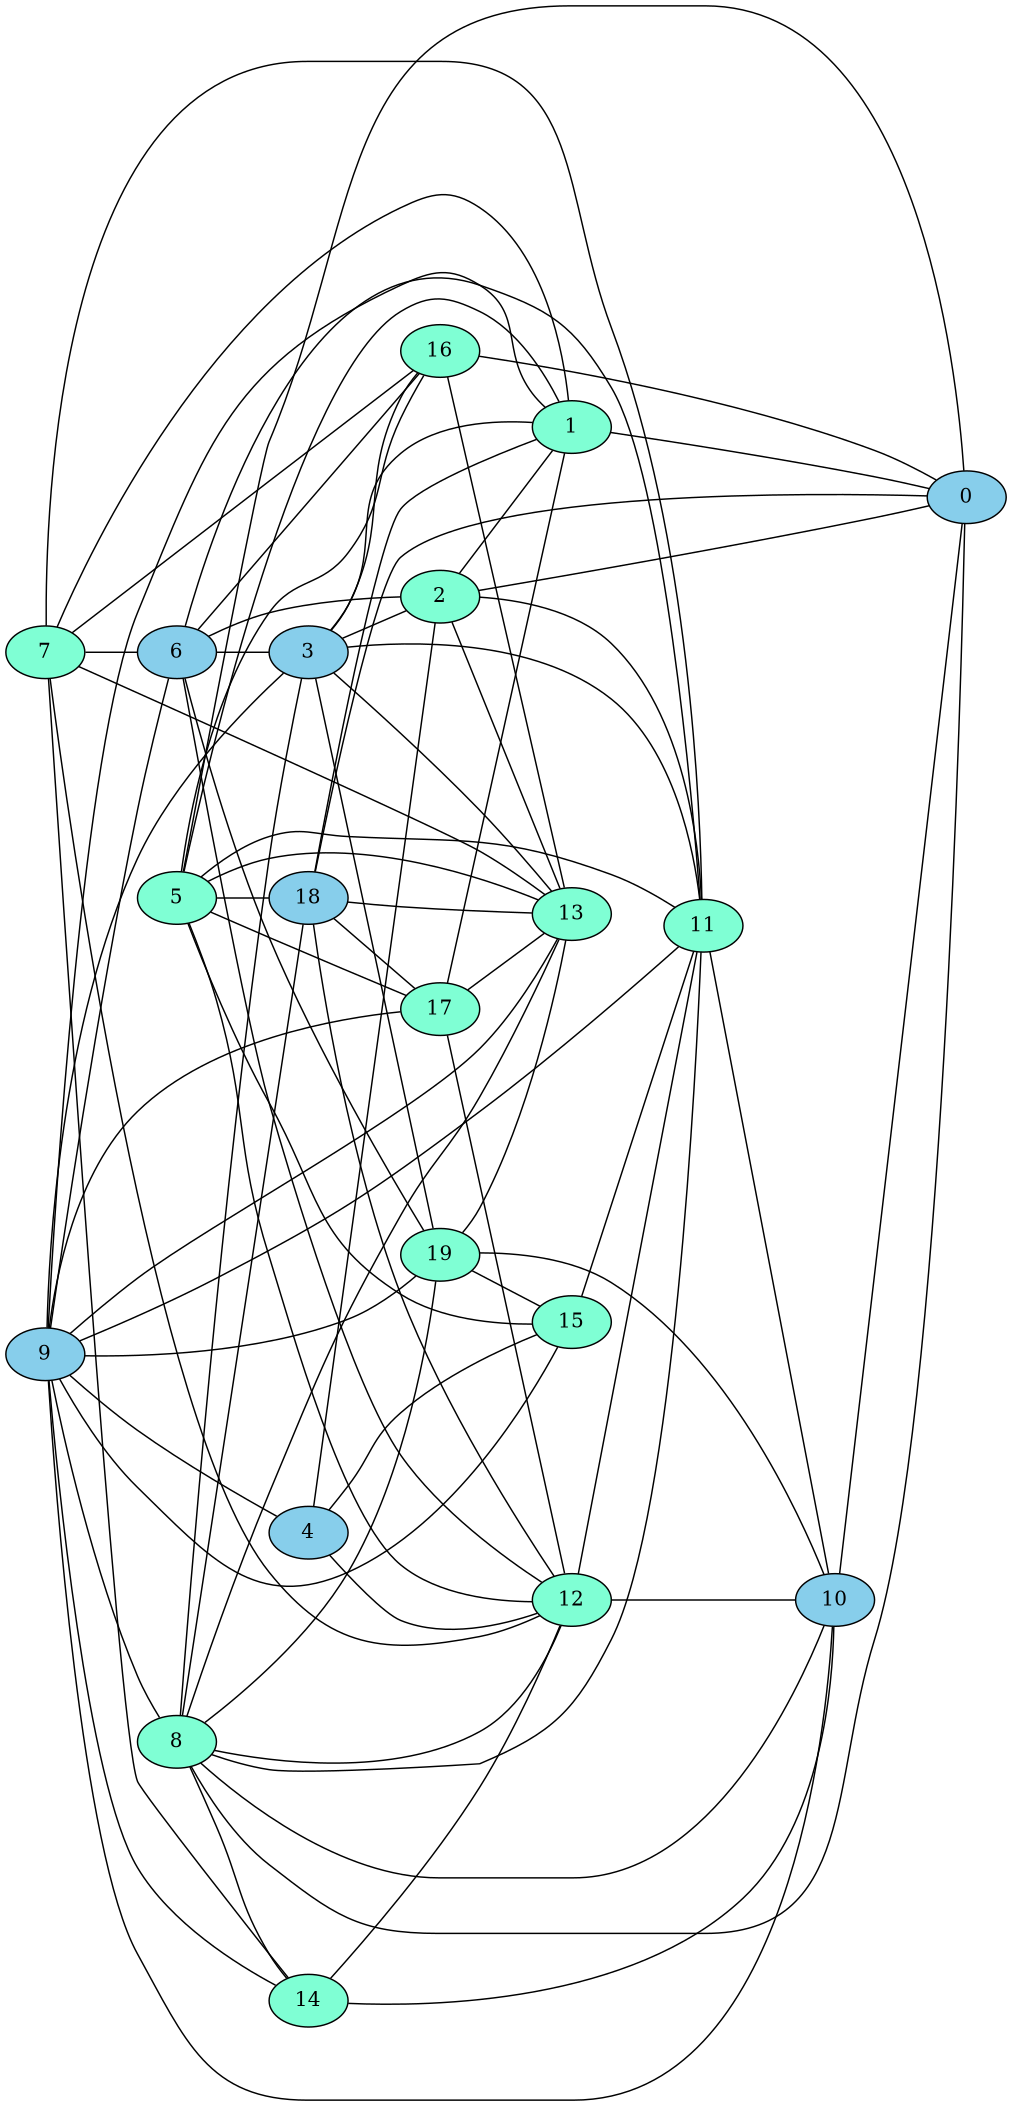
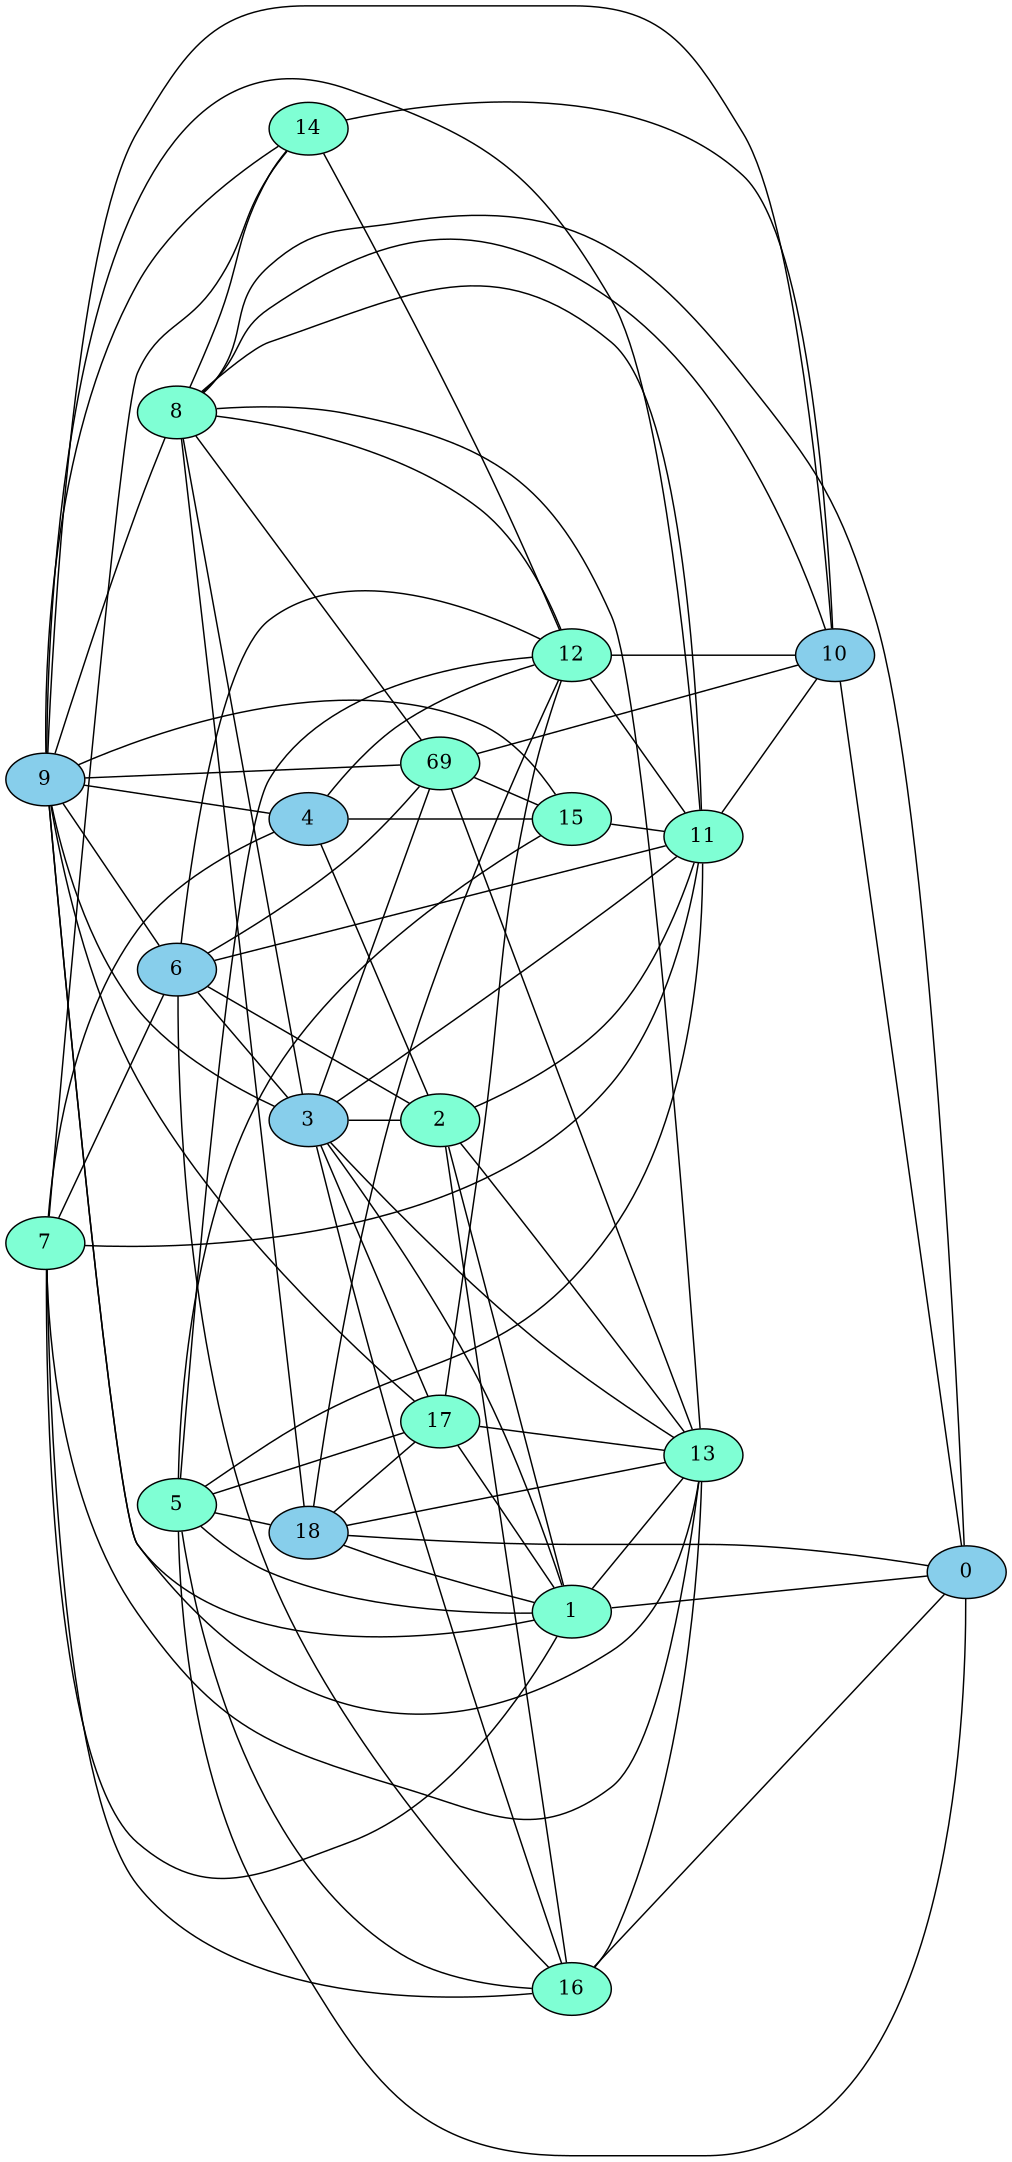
(704, 551) -> (506, 1555)
(374, 856) -> (638, 1533)
(440, 1255) -> (440, 763)
none -> (374, 1271)
(158, 1281) -> (94, 1009)
